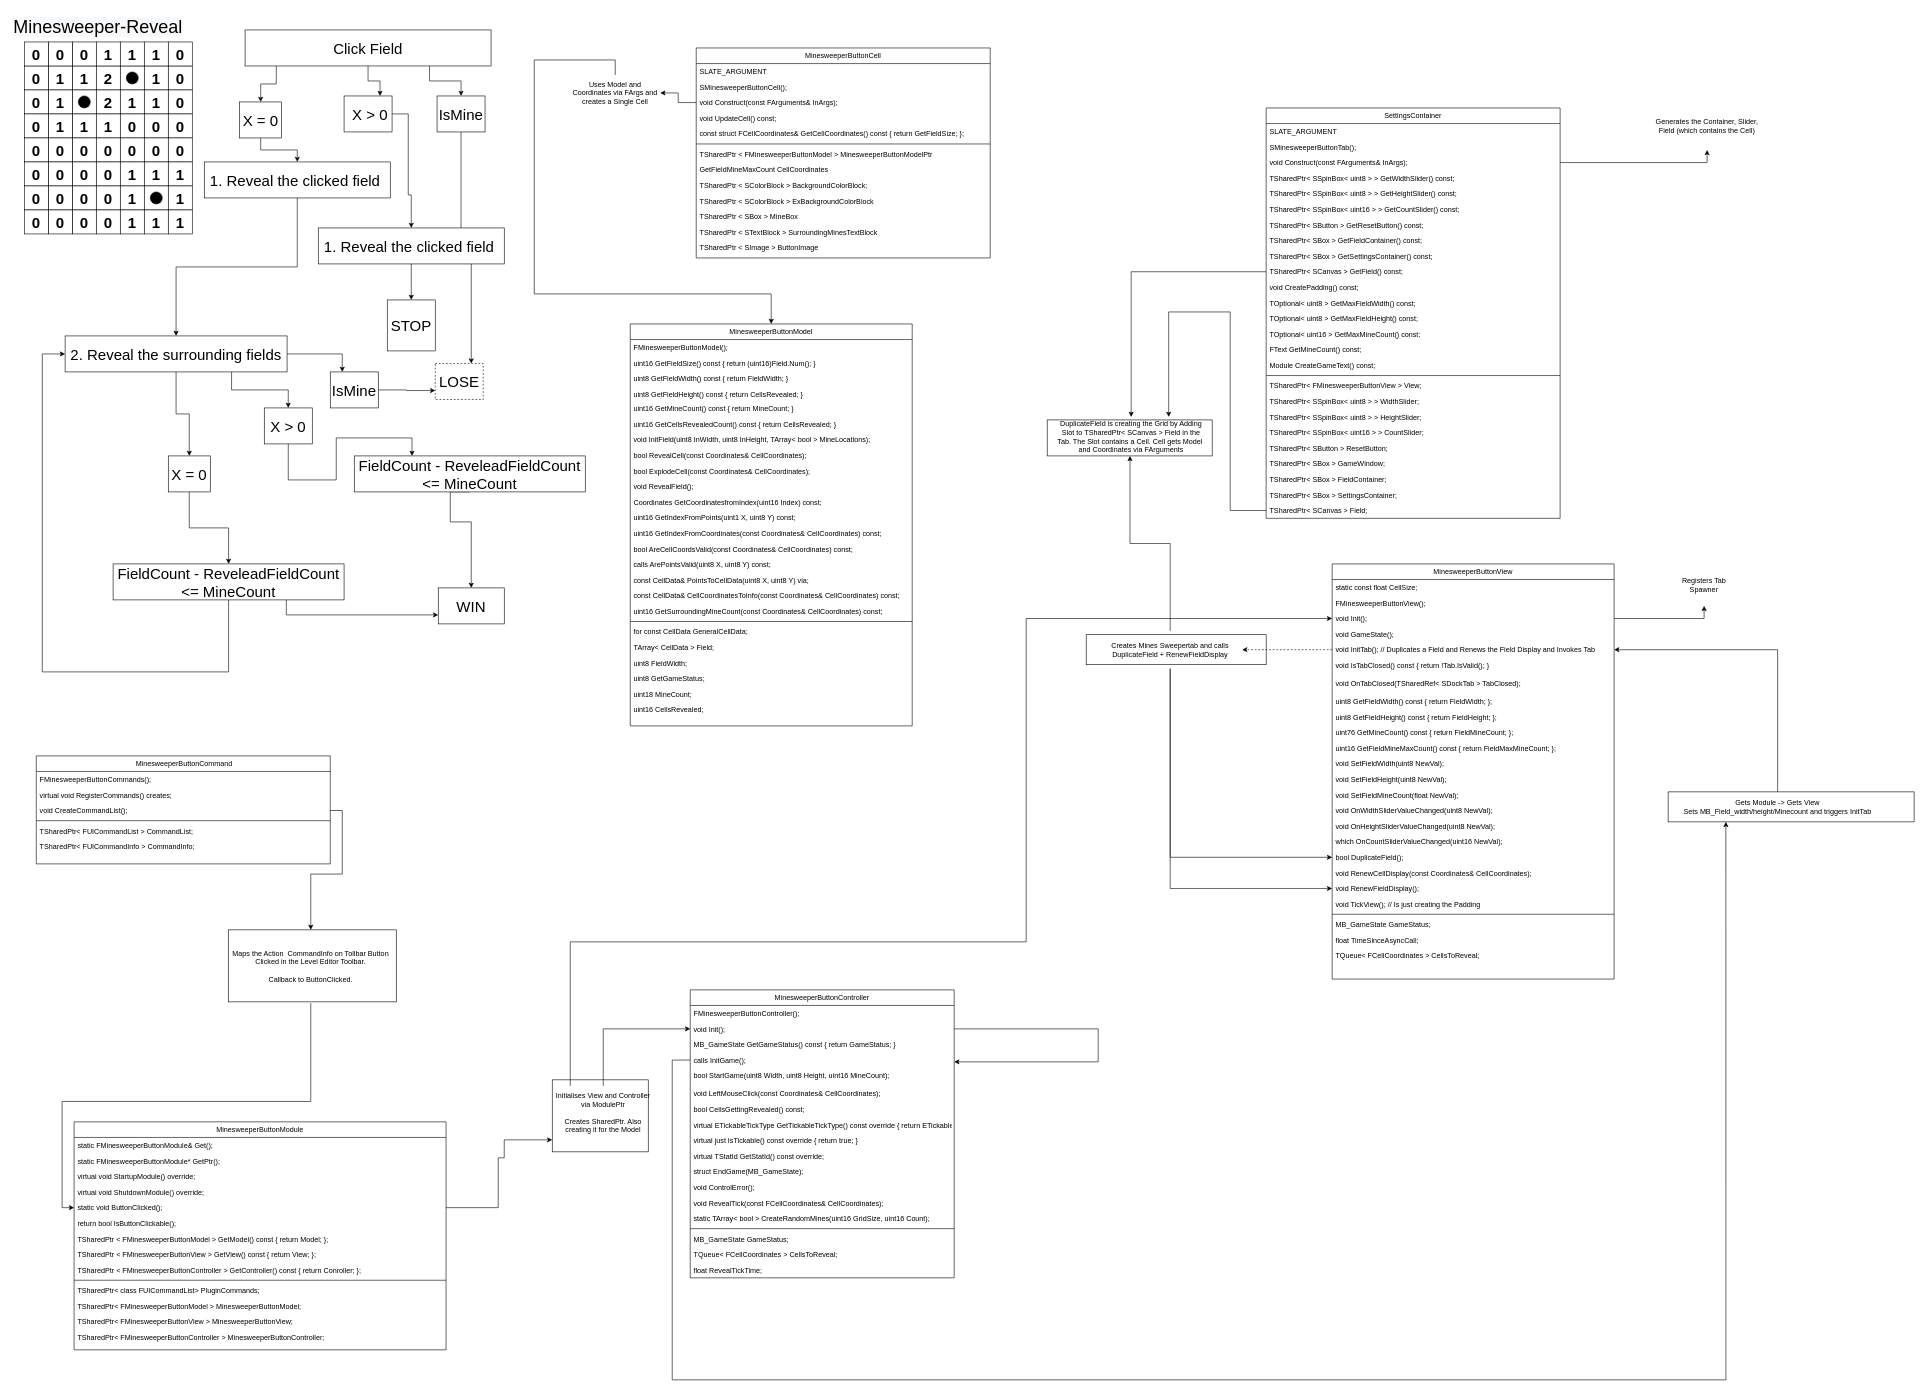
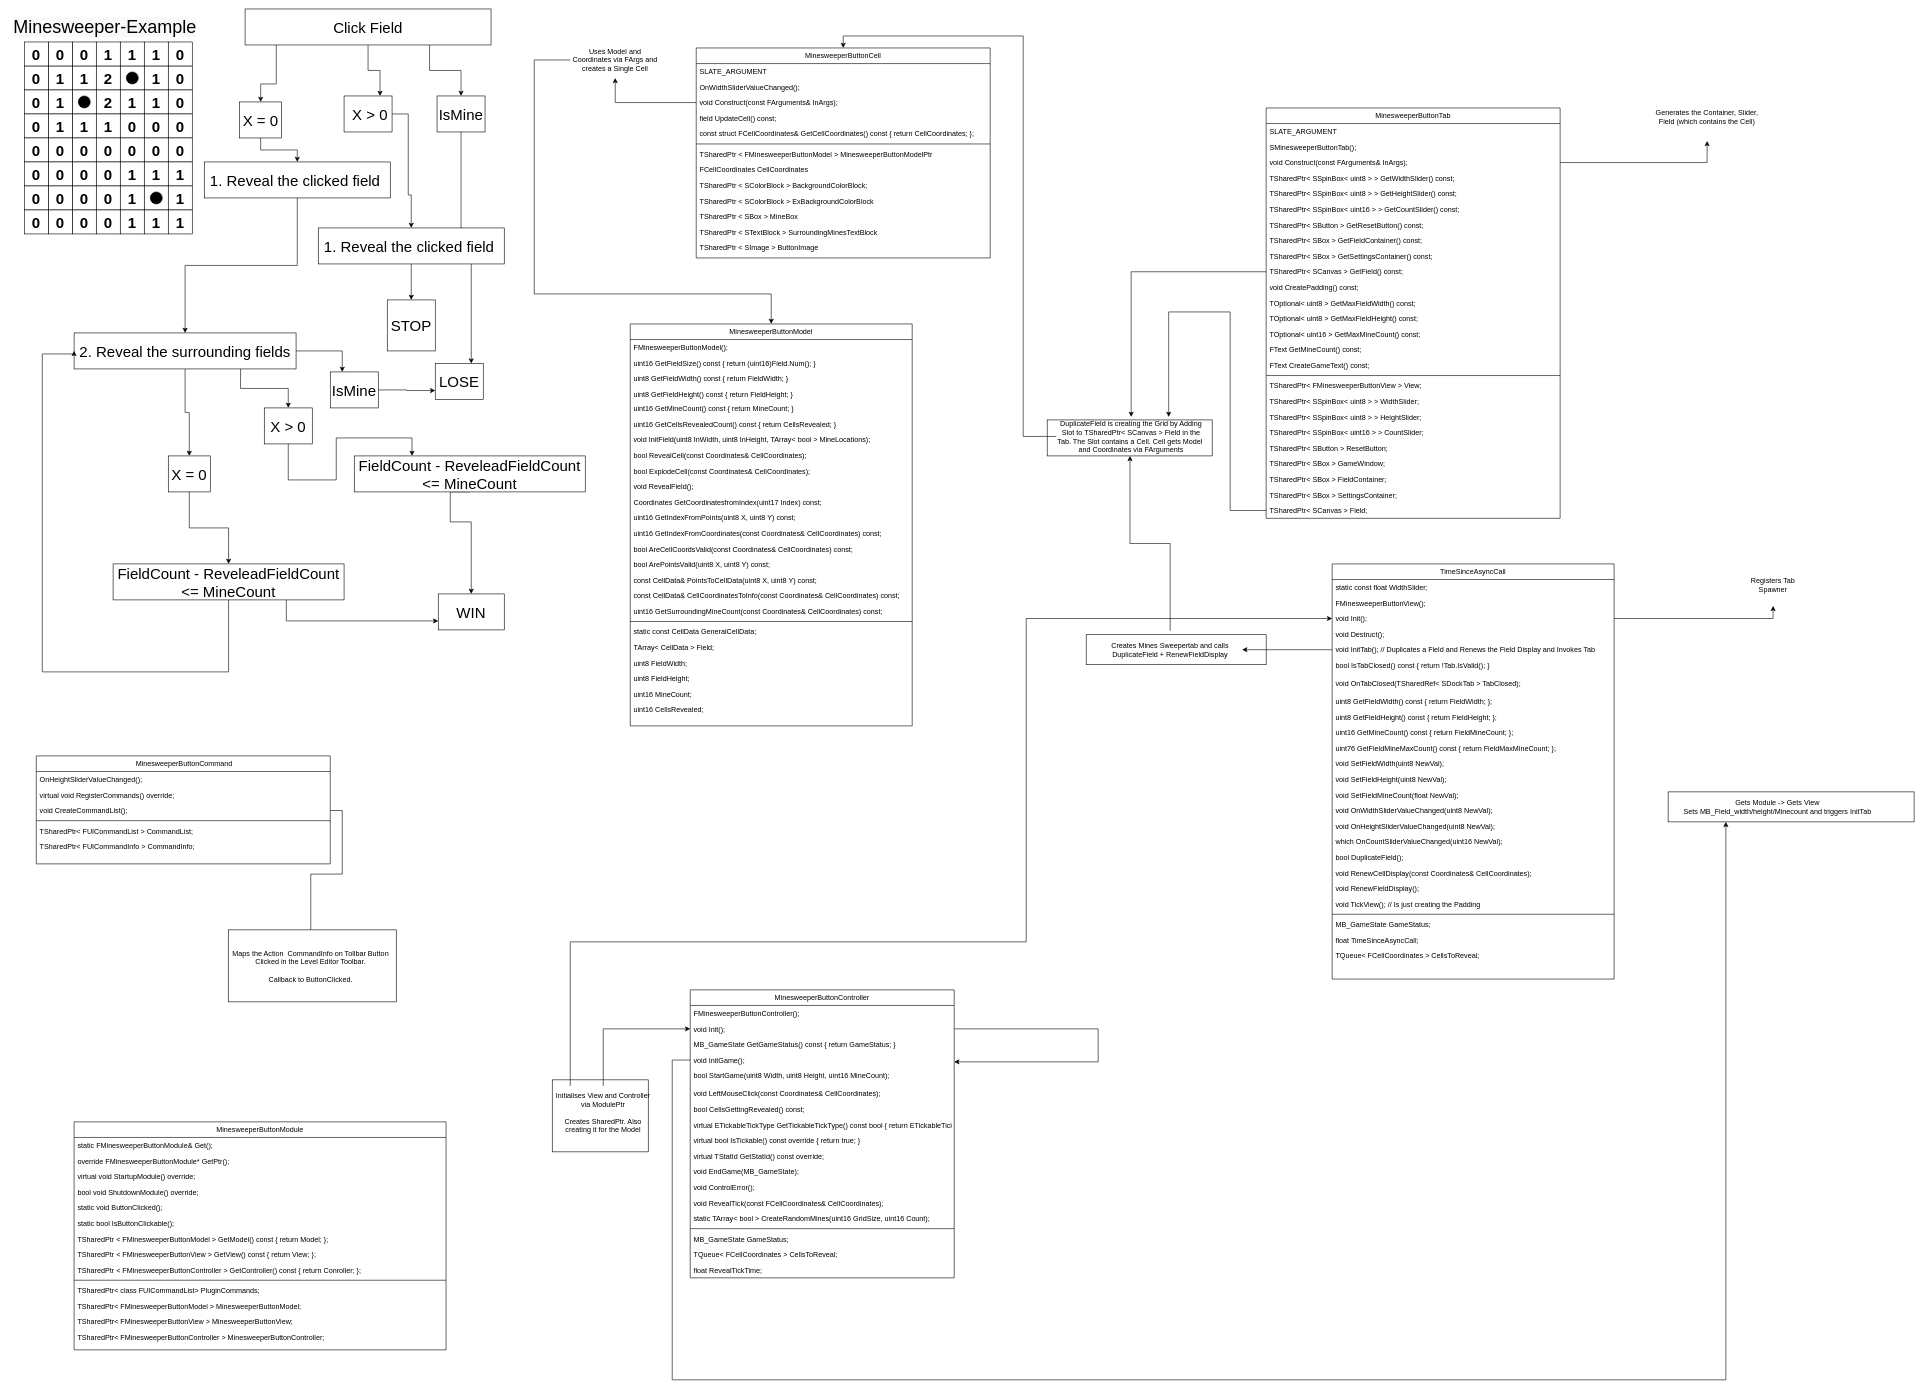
(100, 27) -> (105, 27)
(368, 48) -> (368, 27)
(746, 87) -> (751, 87)
(615, 93) -> (615, 60)
(1413, 116) -> (1413, 116)
(742, 118) -> (743, 118)
(1707, 126) -> (1707, 117)
(849, 134) -> (855, 134)
(766, 170) -> (758, 170)
(176, 354) -> (185, 351)
(1326, 365) -> (1325, 365)
(459, 381) -> (459, 381)
(729, 394) -> (725, 394)
none -> (1039, 436)
(740, 502) -> (740, 502)
(724, 518) -> (724, 518)
(711, 565) -> (710, 565)
(1473, 572) -> (1473, 572)
(730, 580) -> (734, 580)
(1704, 585) -> (1773, 585)
(1384, 587) -> (1390, 587)
(471, 606) -> (471, 612)
(696, 632) -> (701, 632)
(1367, 634) -> (1365, 634)
(1288, 650) -> (1288, 650)
(1426, 665) -> (1426, 665)
(671, 679) -> (664, 679)
(664, 694) -> (664, 694)
(1778, 720) -> none
(1434, 733) -> (1434, 733)
(1455, 748) -> (1455, 748)
(96, 779) -> (93, 779)
(113, 795) -> (114, 795)
(1326, 857) -> none
(1248, 888) -> none
(311, 924) -> (311, 926)
(723, 1060) -> (722, 1060)
(186, 1101) -> none
(873, 1125) -> (865, 1125)
(795, 1141) -> (794, 1141)
(156, 1161) -> (160, 1161)
(750, 1172) -> (745, 1172)
(148, 1192) -> (142, 1192)
(474, 1208) -> none
(135, 1223) -> (134, 1223)
